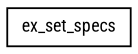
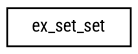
(69, 27) -> (69, 27)
